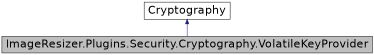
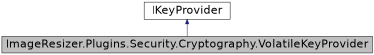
(187, 11) -> (187, 11)
